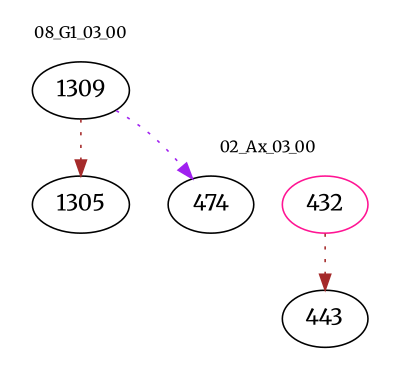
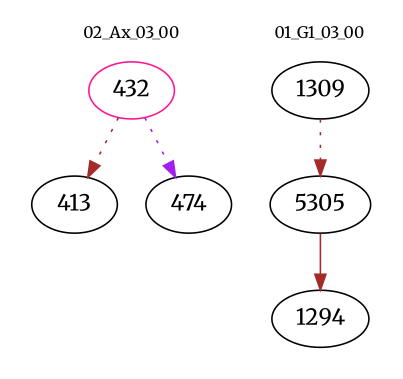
(81, 34) -> (320, 34)
(166, 149) -> (157, 140)
(81, 205) -> (320, 205)
none -> (320, 319)
(325, 319) -> (75, 205)
